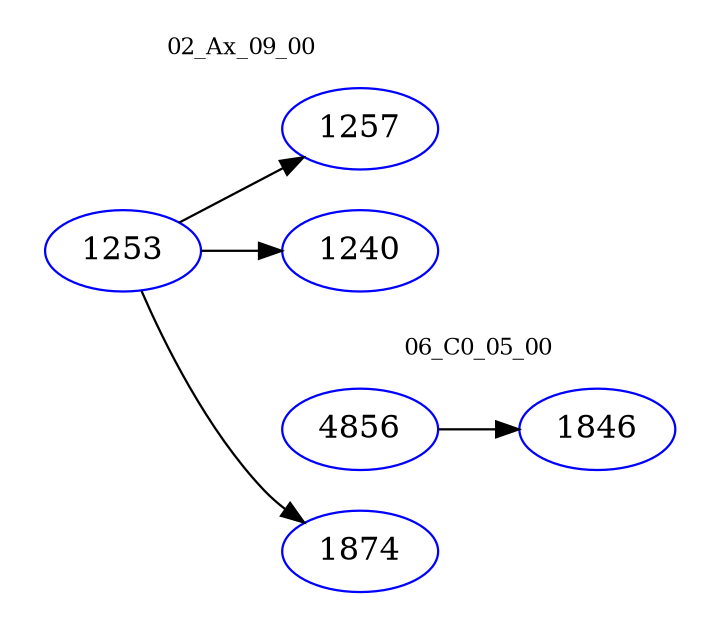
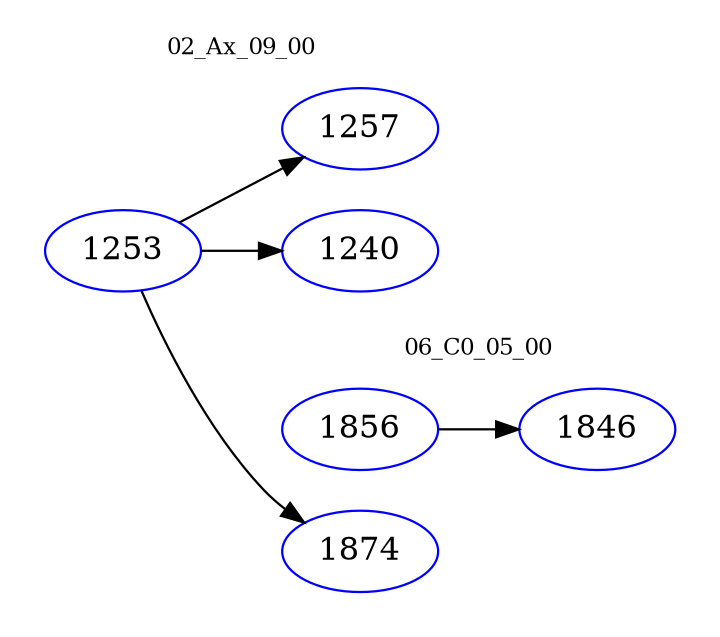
(360, 429) -> (360, 429)
